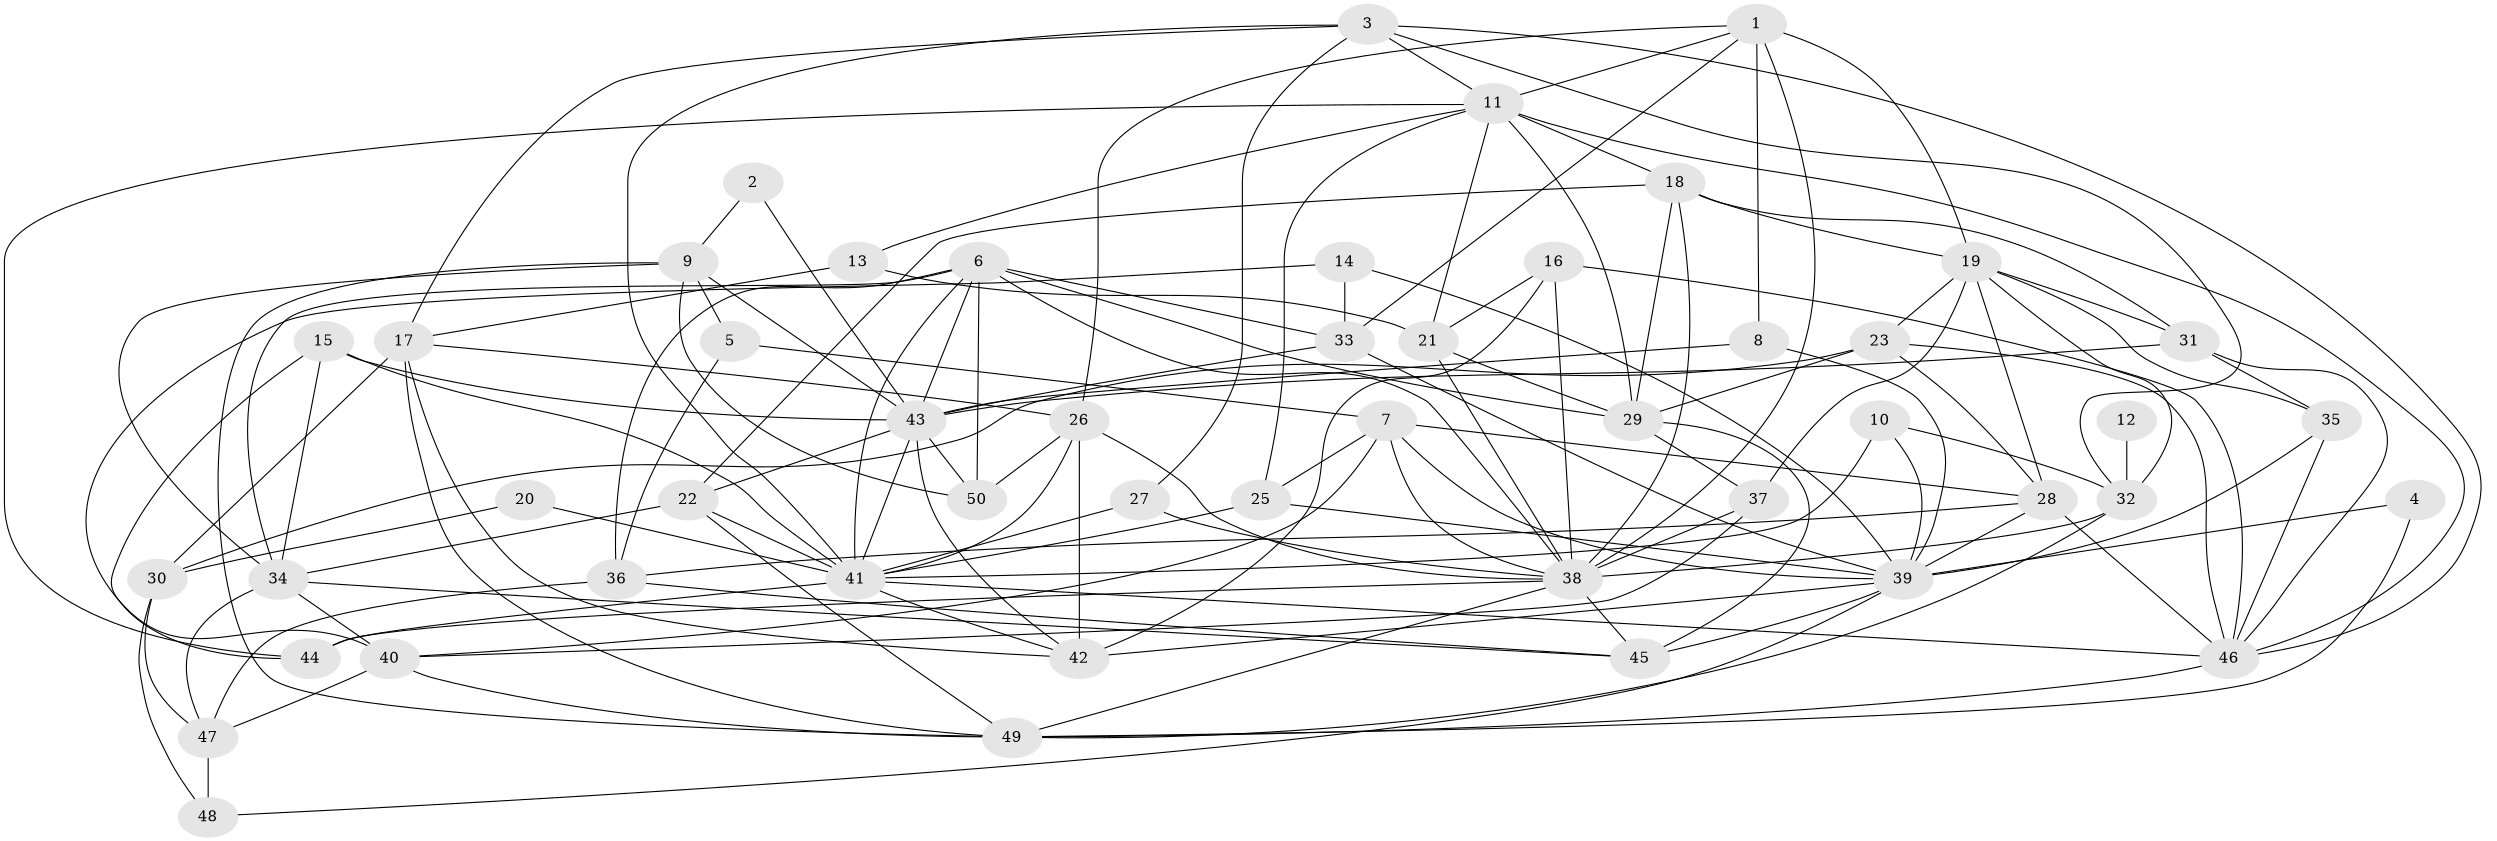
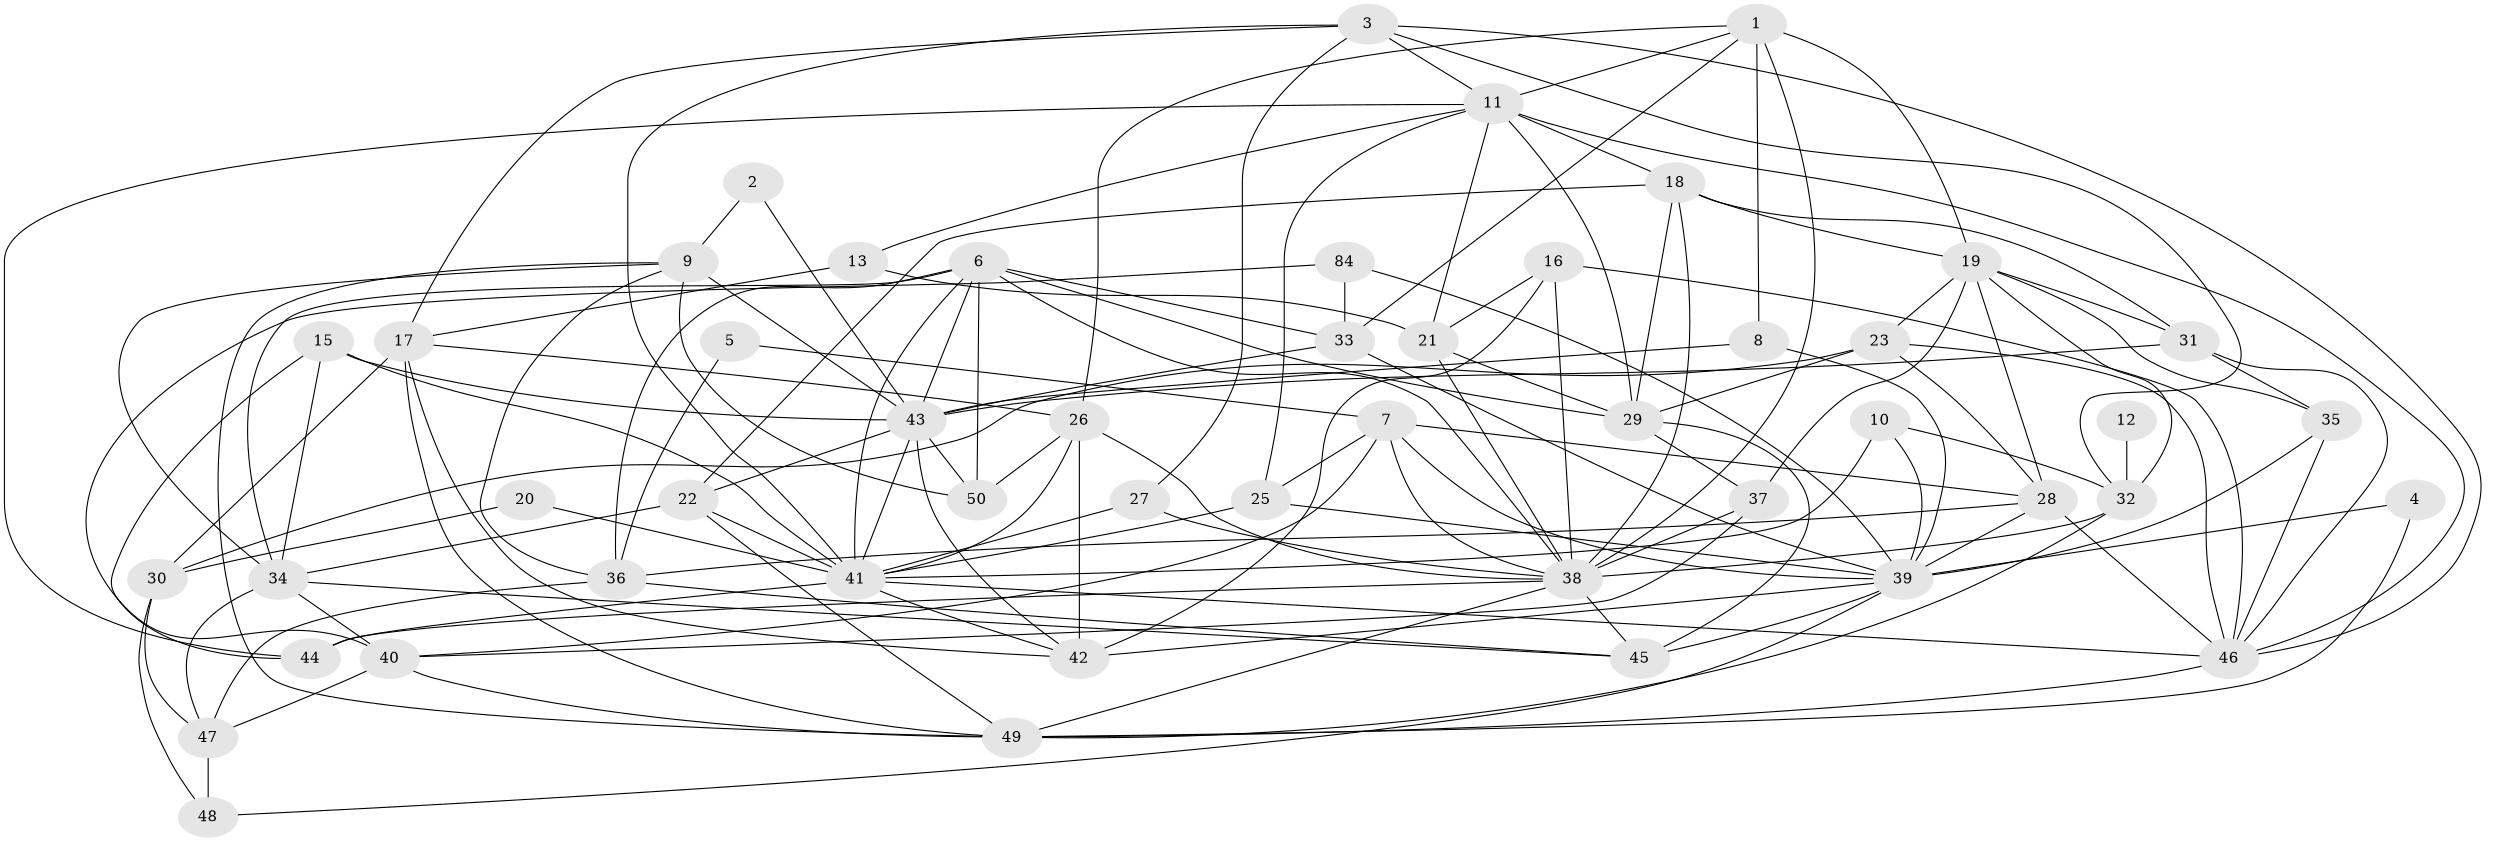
(1345, 262) -> (1345, 262)
(708, 300) -> (503, 419)
